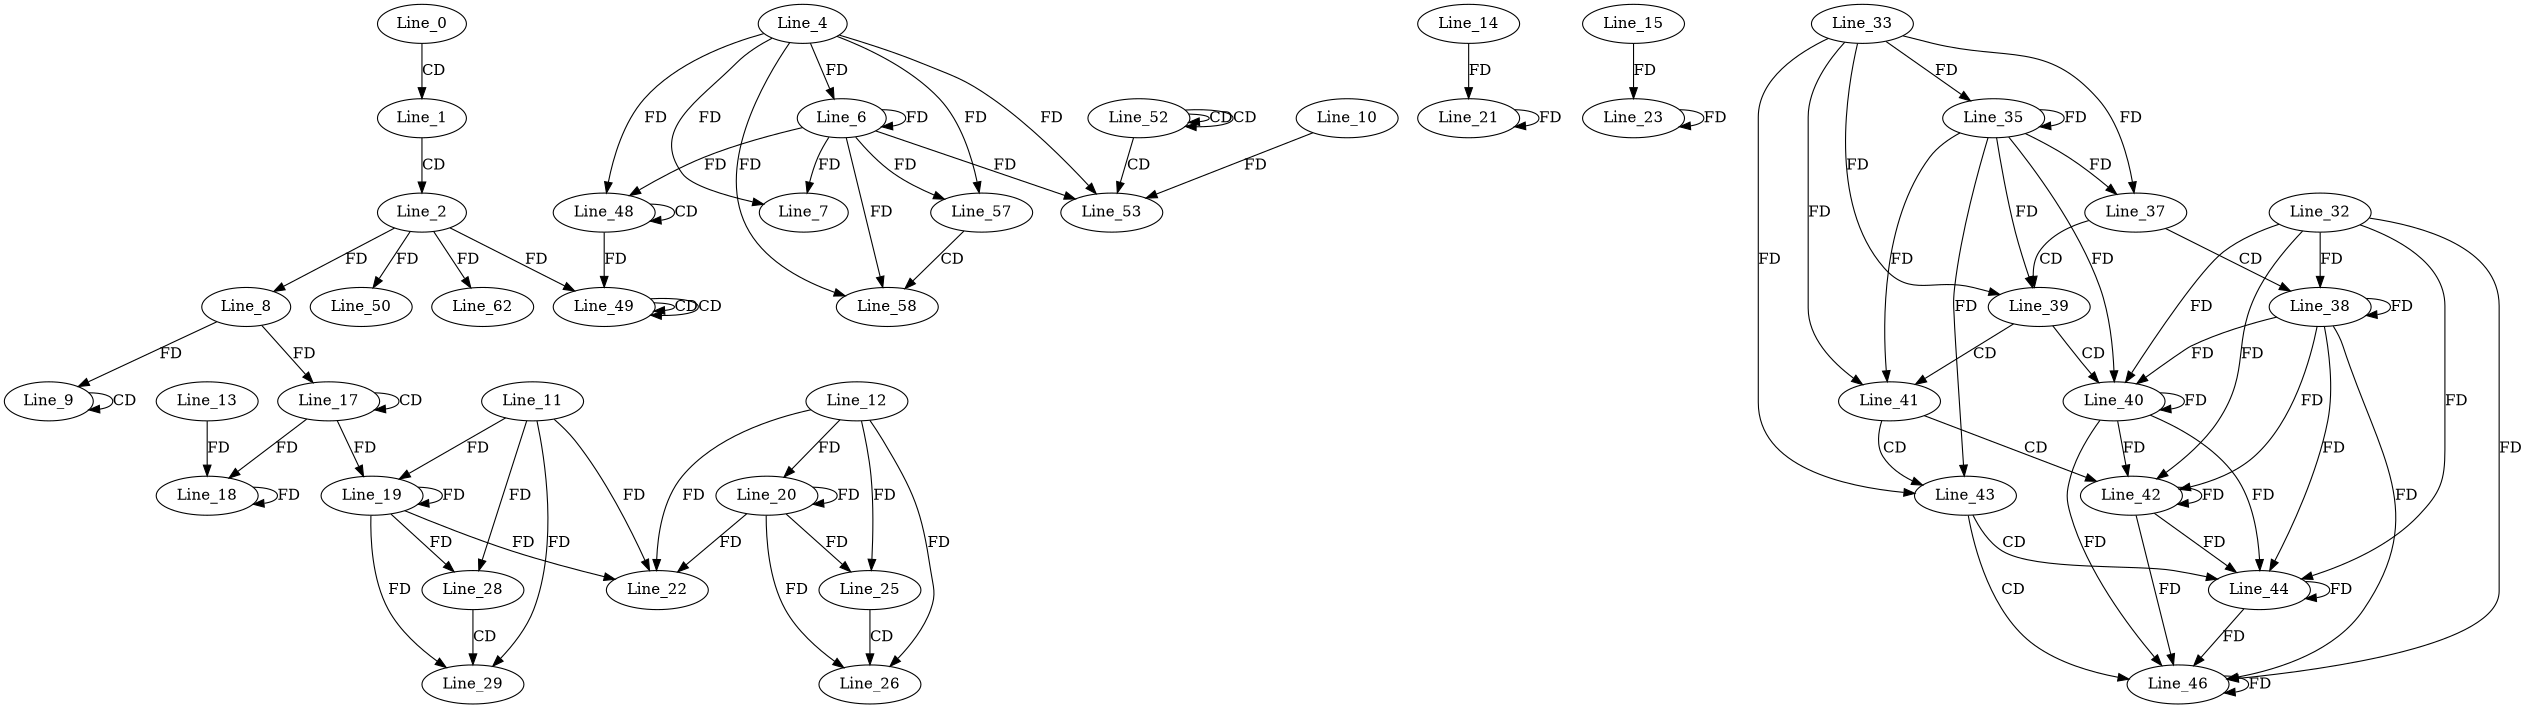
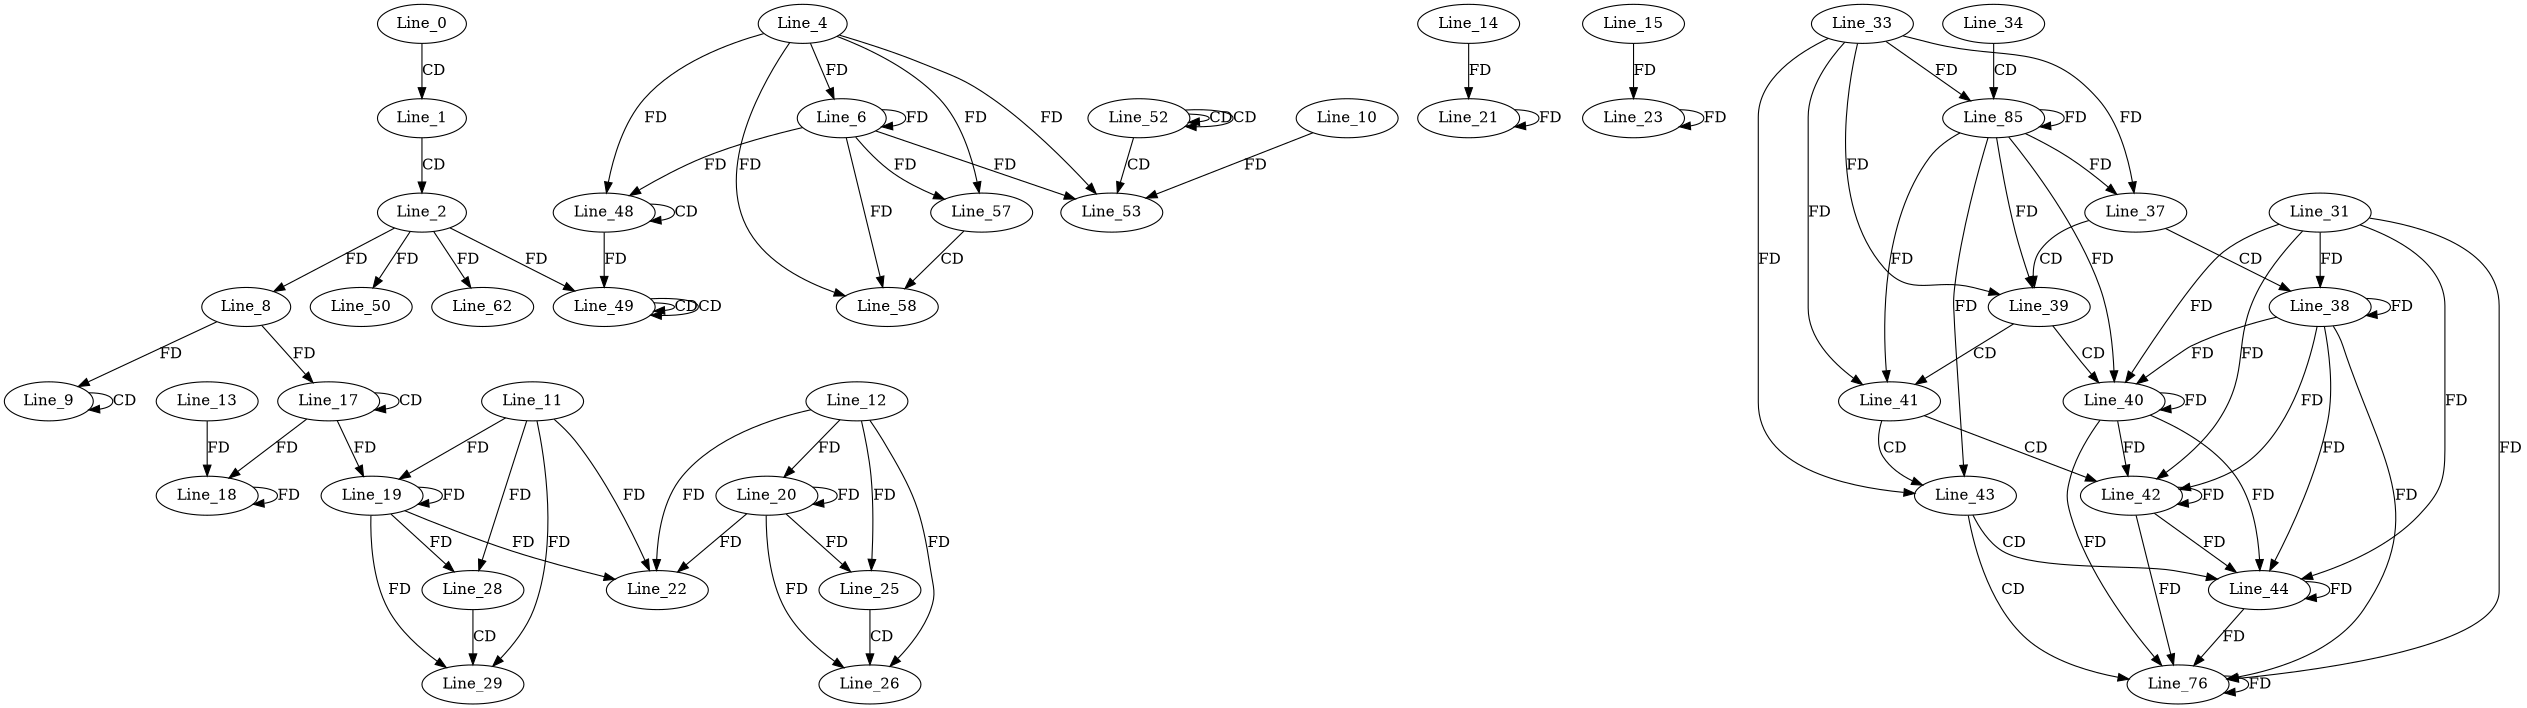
none -> (1994, 24)
(1994, 118) -> (1994, 118)
(804, 213) -> none
(2320, 213) -> (2320, 213)
(2178, 684) -> (2178, 684)
